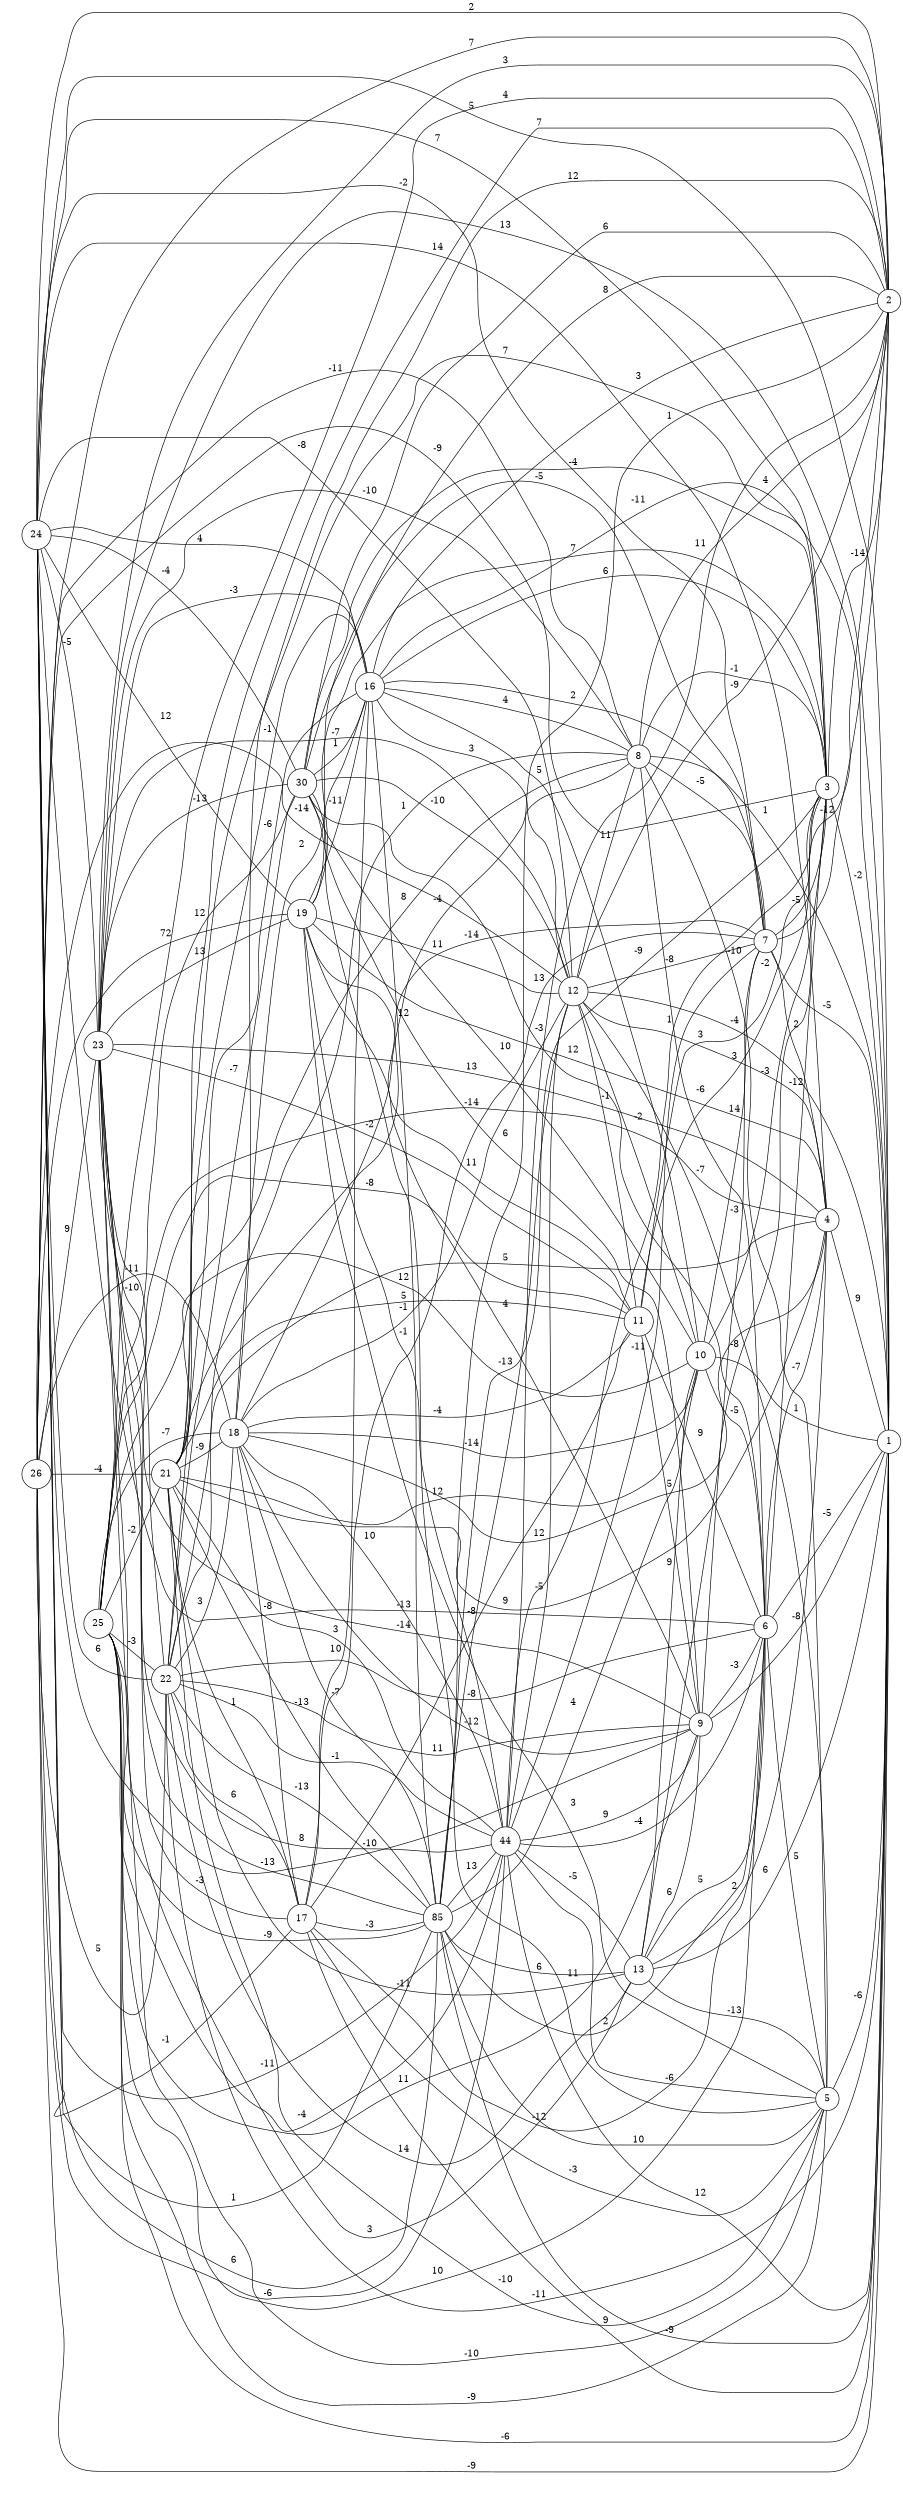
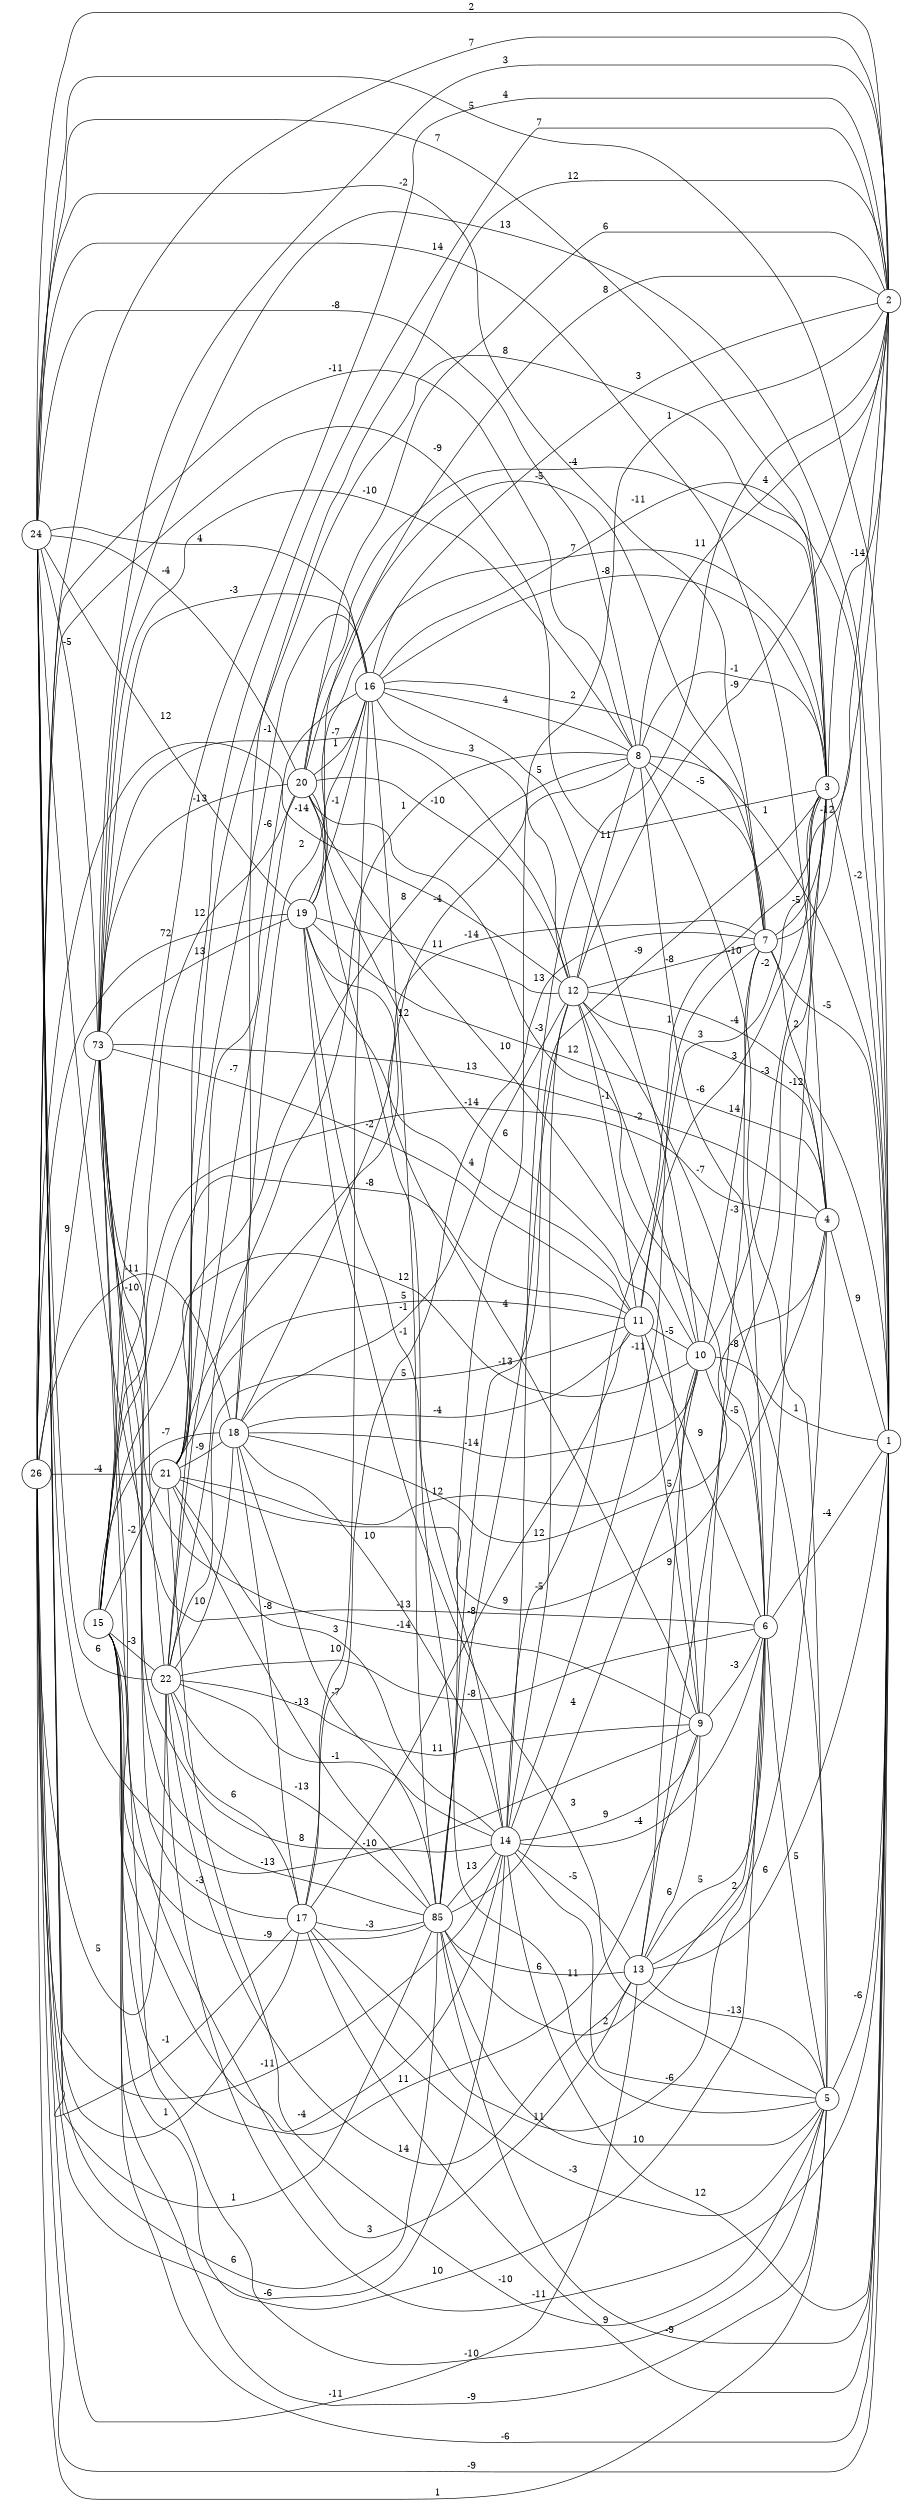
(506, 351) -> (506, 351)
(403, 564) -> (388, 317)
(606, 572) -> (606, 572)
(302, 783) -> (302, 783)
(336, 801) -> (336, 801)
(98, 1046) -> (98, 1046)
(472, 1163) -> (472, 1163)
(365, 1283) -> (271, 1381)
none -> (670, 1339)
(789, 1402) -> none
(827, 1514) -> (827, 1514)
(822, 1592) -> none
(200, 1602) -> (200, 1602)
(98, 1624) -> (98, 1624)
(400, 1679) -> none
(212, 1692) -> (71, 2087)
(506, 1841) -> (506, 1841)
(252, 1890) -> (78, 2363)
(539, 2117) -> (539, 2117)
none -> (67, 2486)
